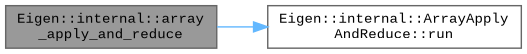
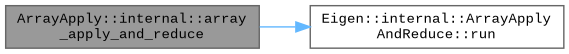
(111, 27) -> (132, 27)
